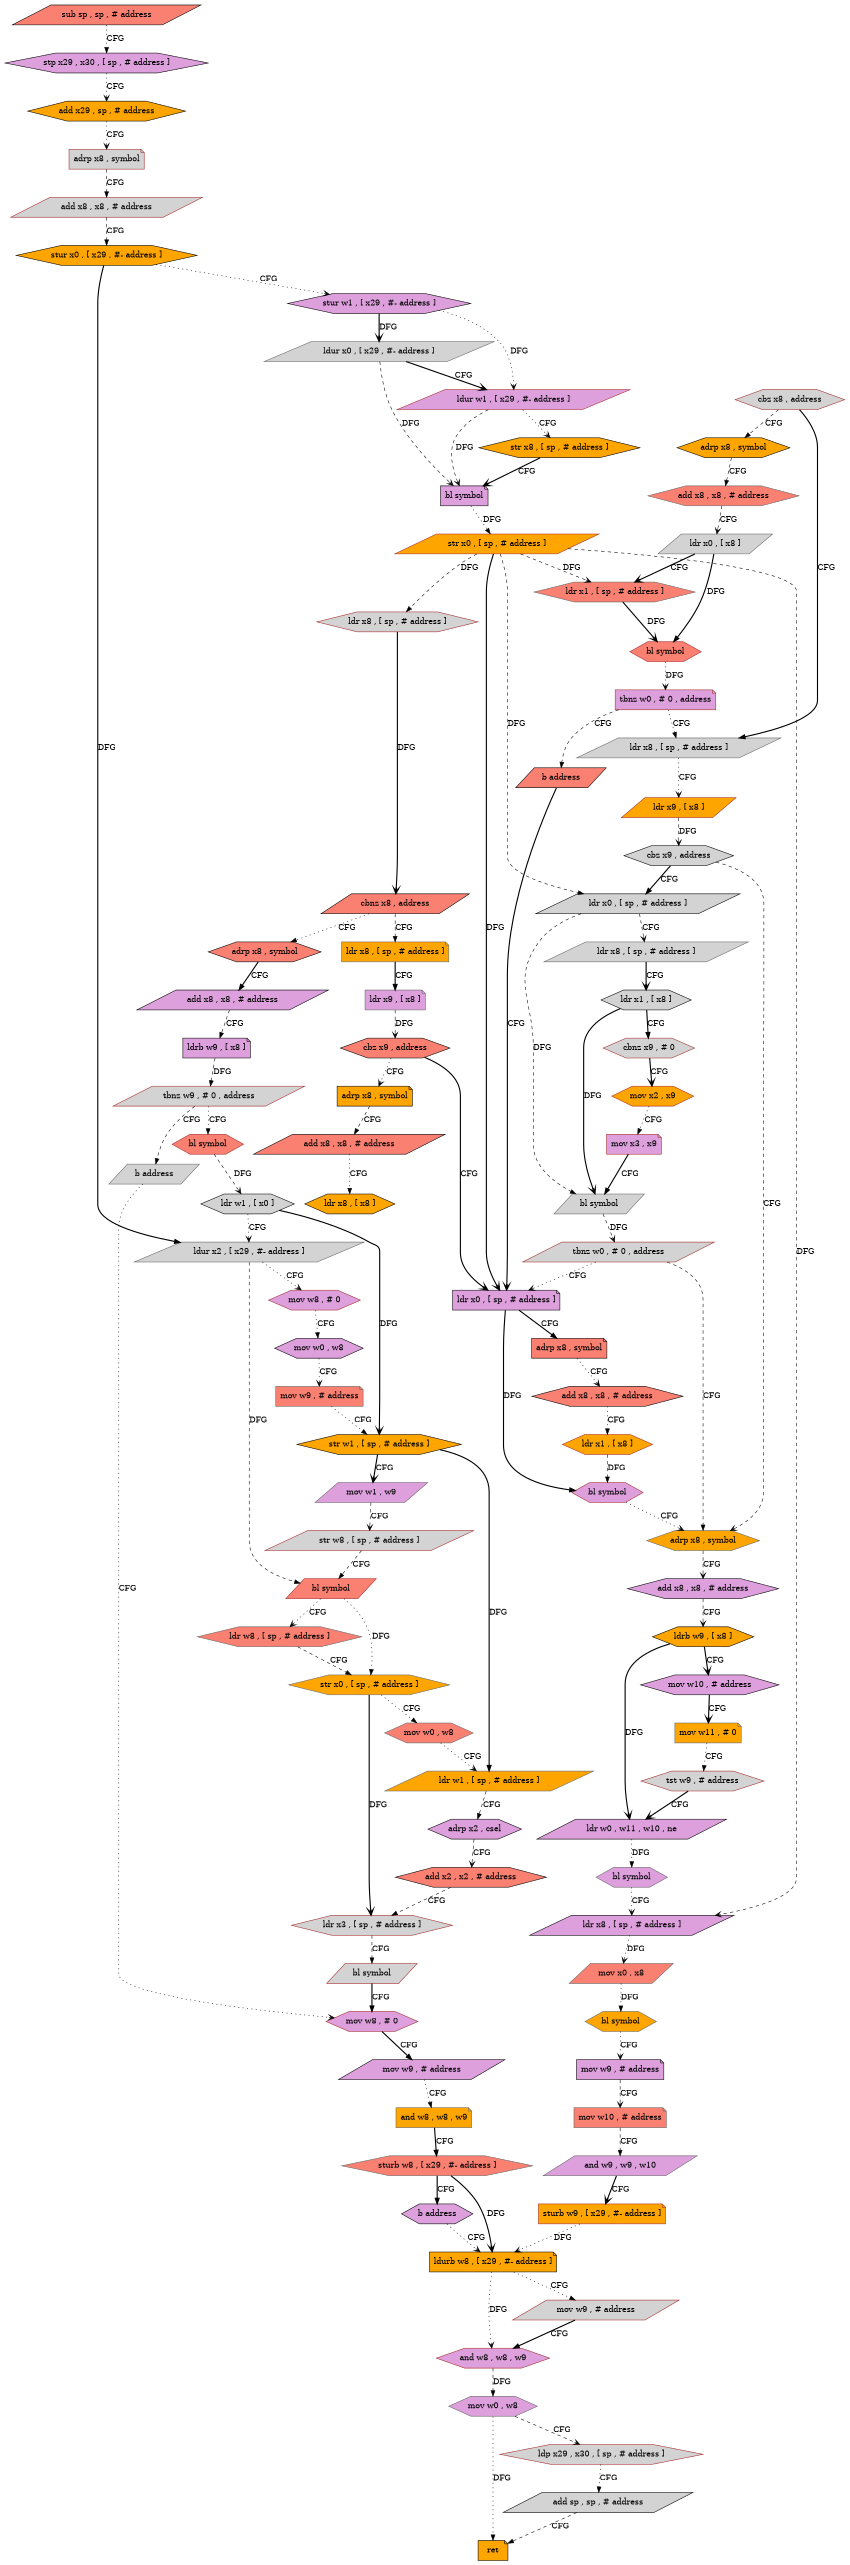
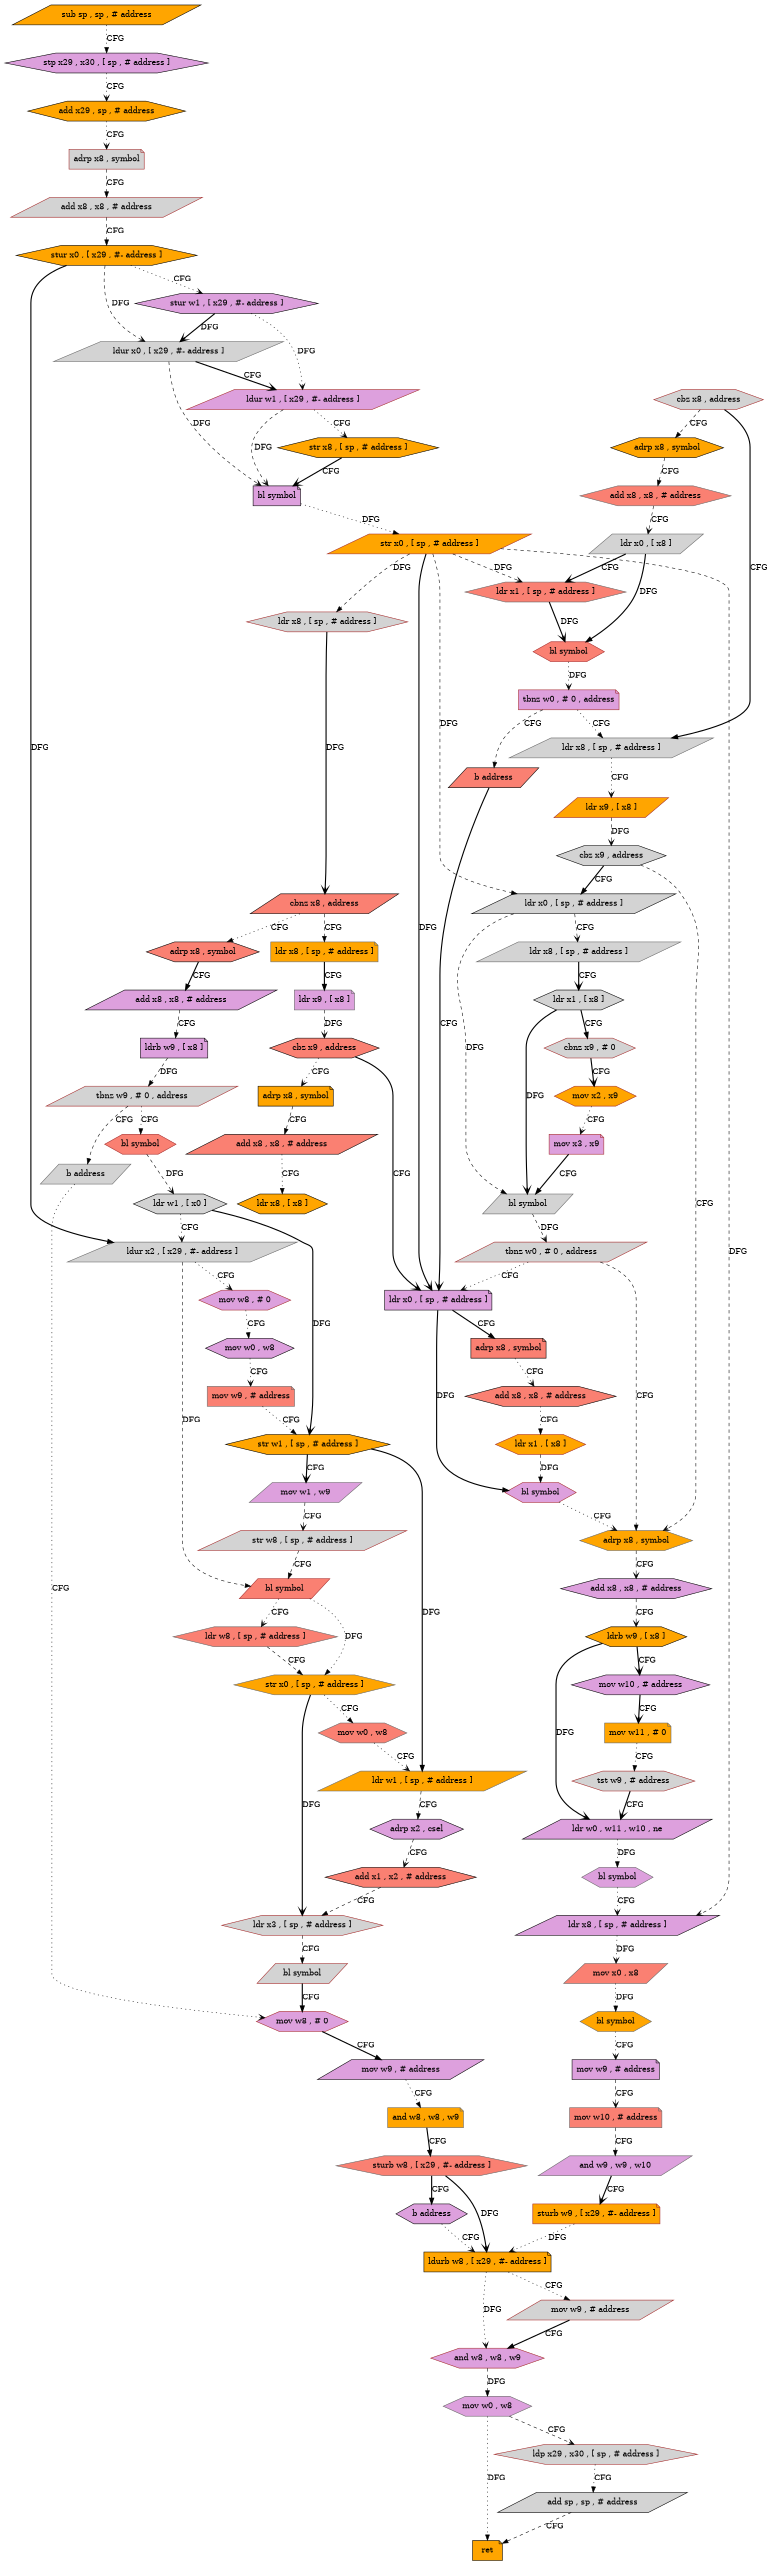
(107, 15) -> (107, 15)
none -> (109, 309)
(644, 1118) -> (587, 1118)
(471, 1877) -> (401, 1877)
